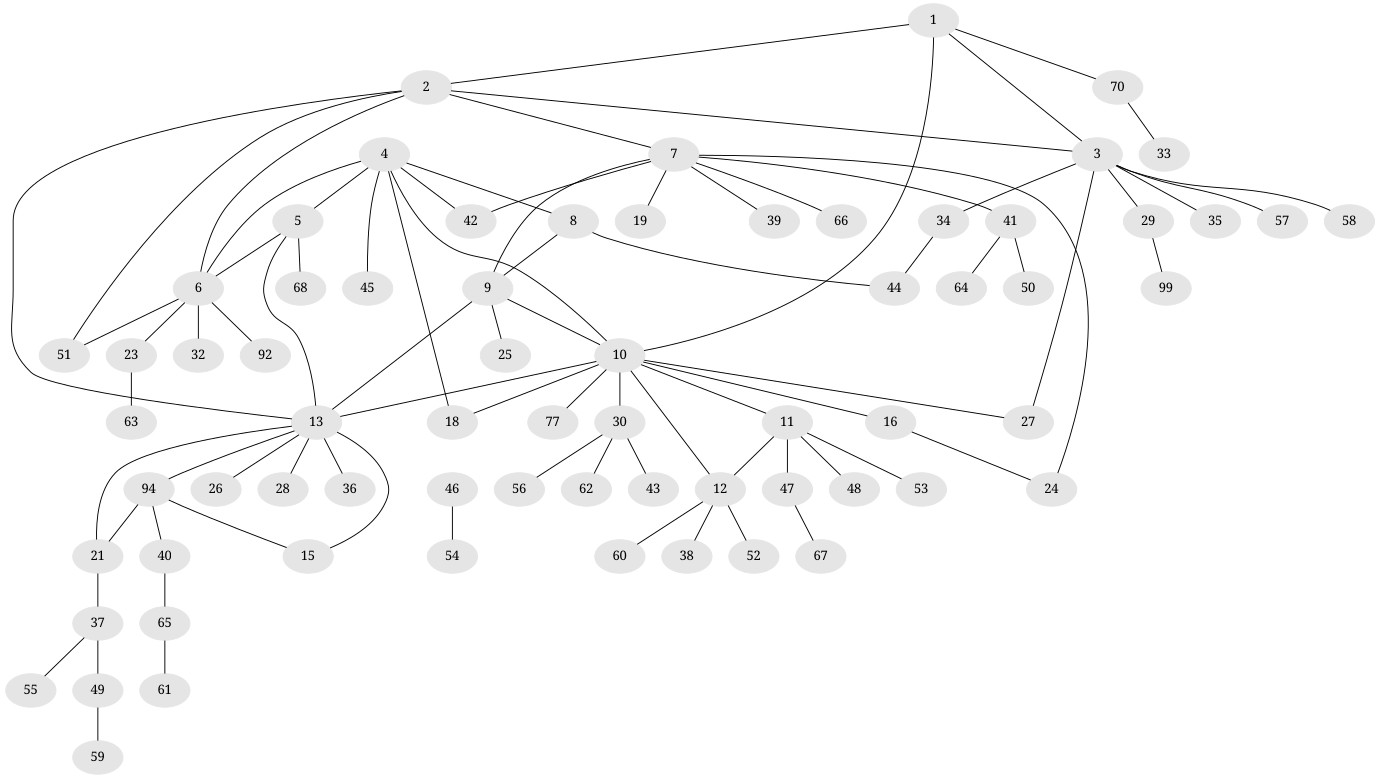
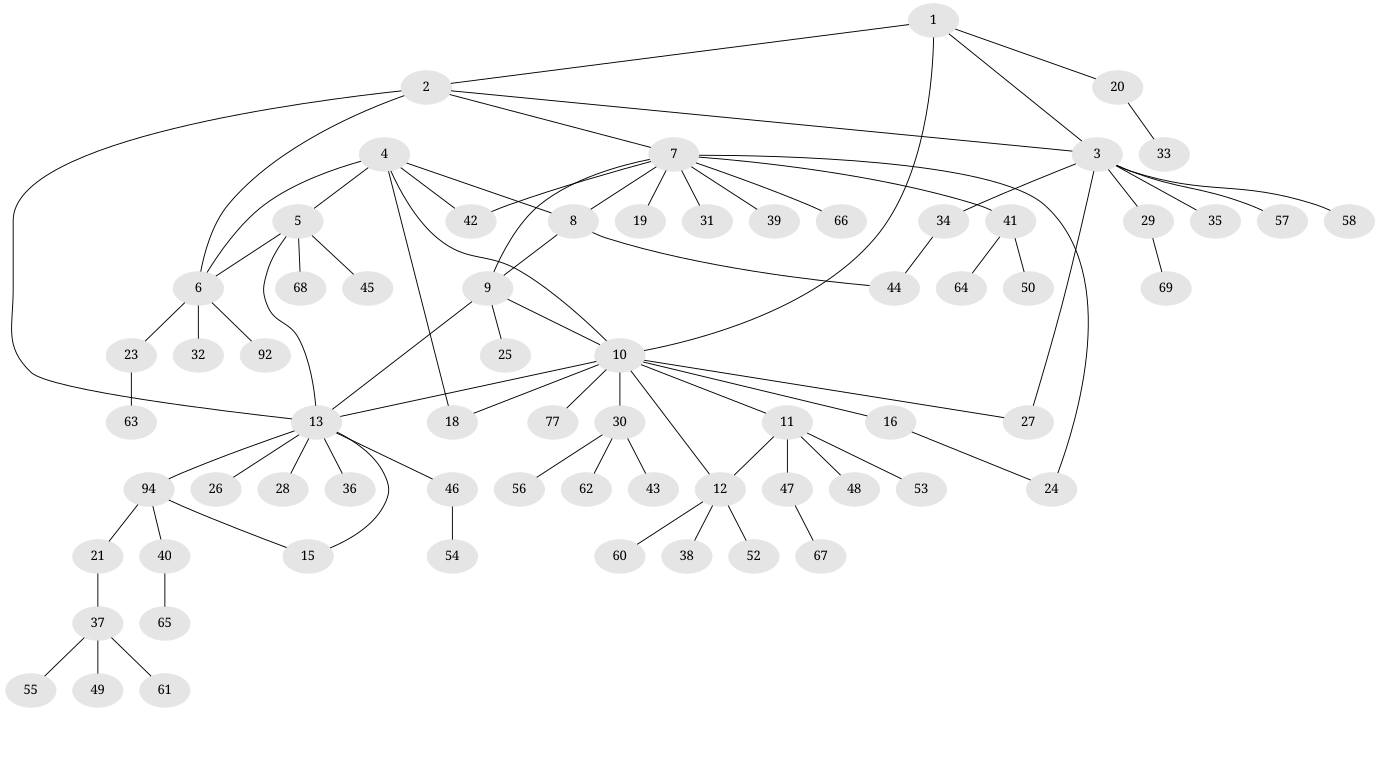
(1118, 87) -> (1118, 87)
none -> (624, 188)
(369, 221) -> (333, 255)
none -> (707, 221)
(1166, 288) -> (1166, 288)
(64, 355) -> none
(166, 449) -> (384, 456)
(165, 657) -> (131, 657)
(98, 757) -> none
